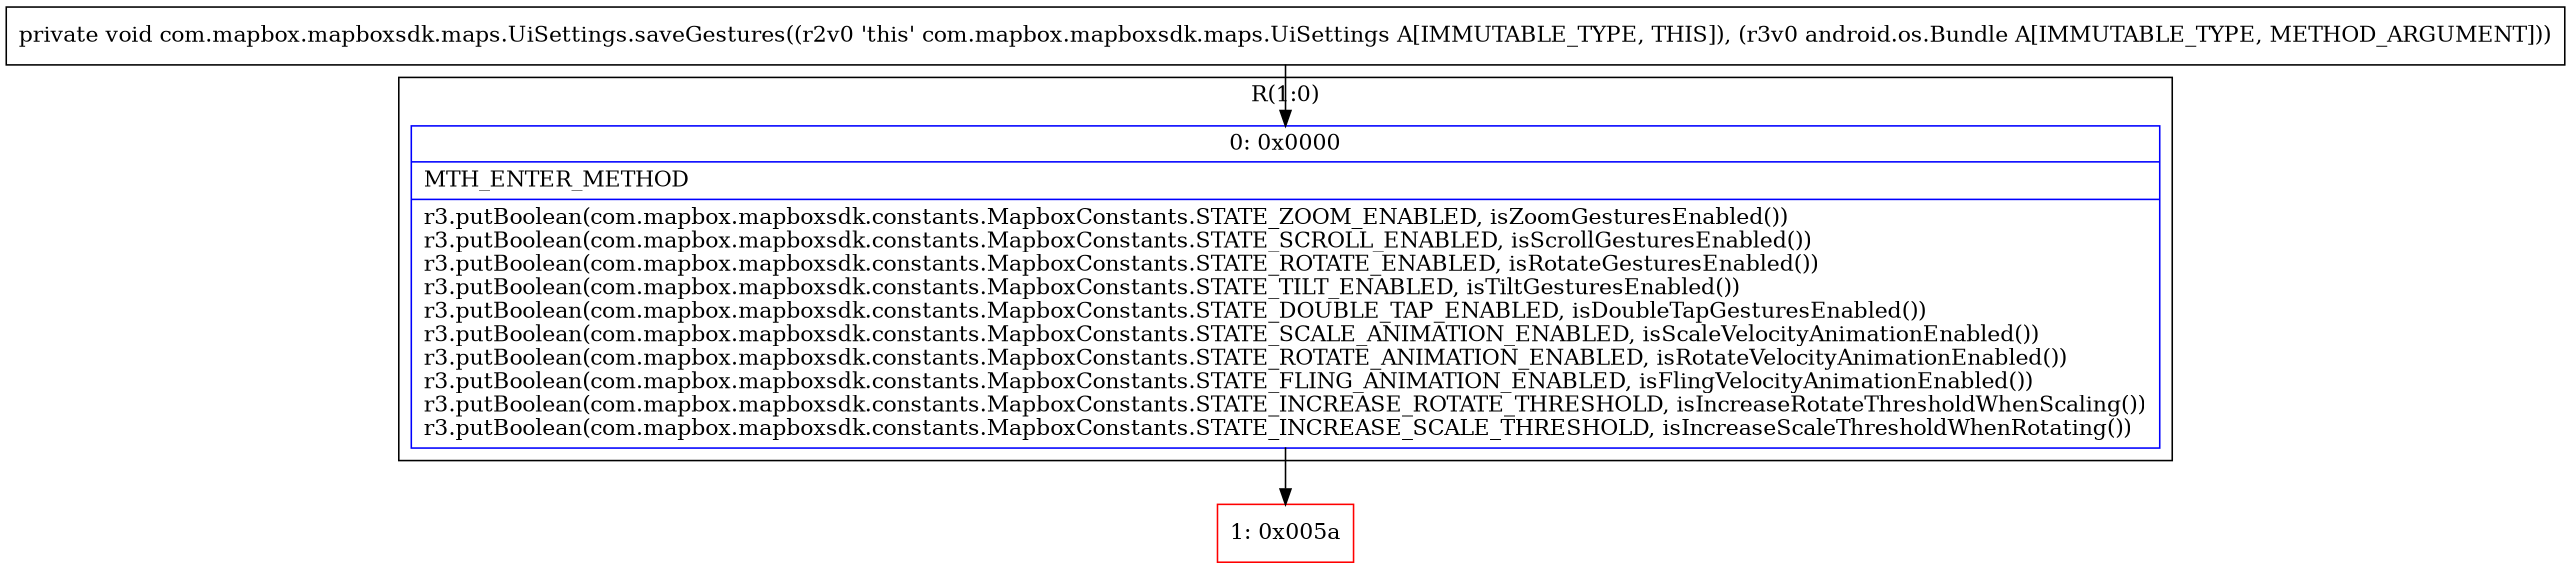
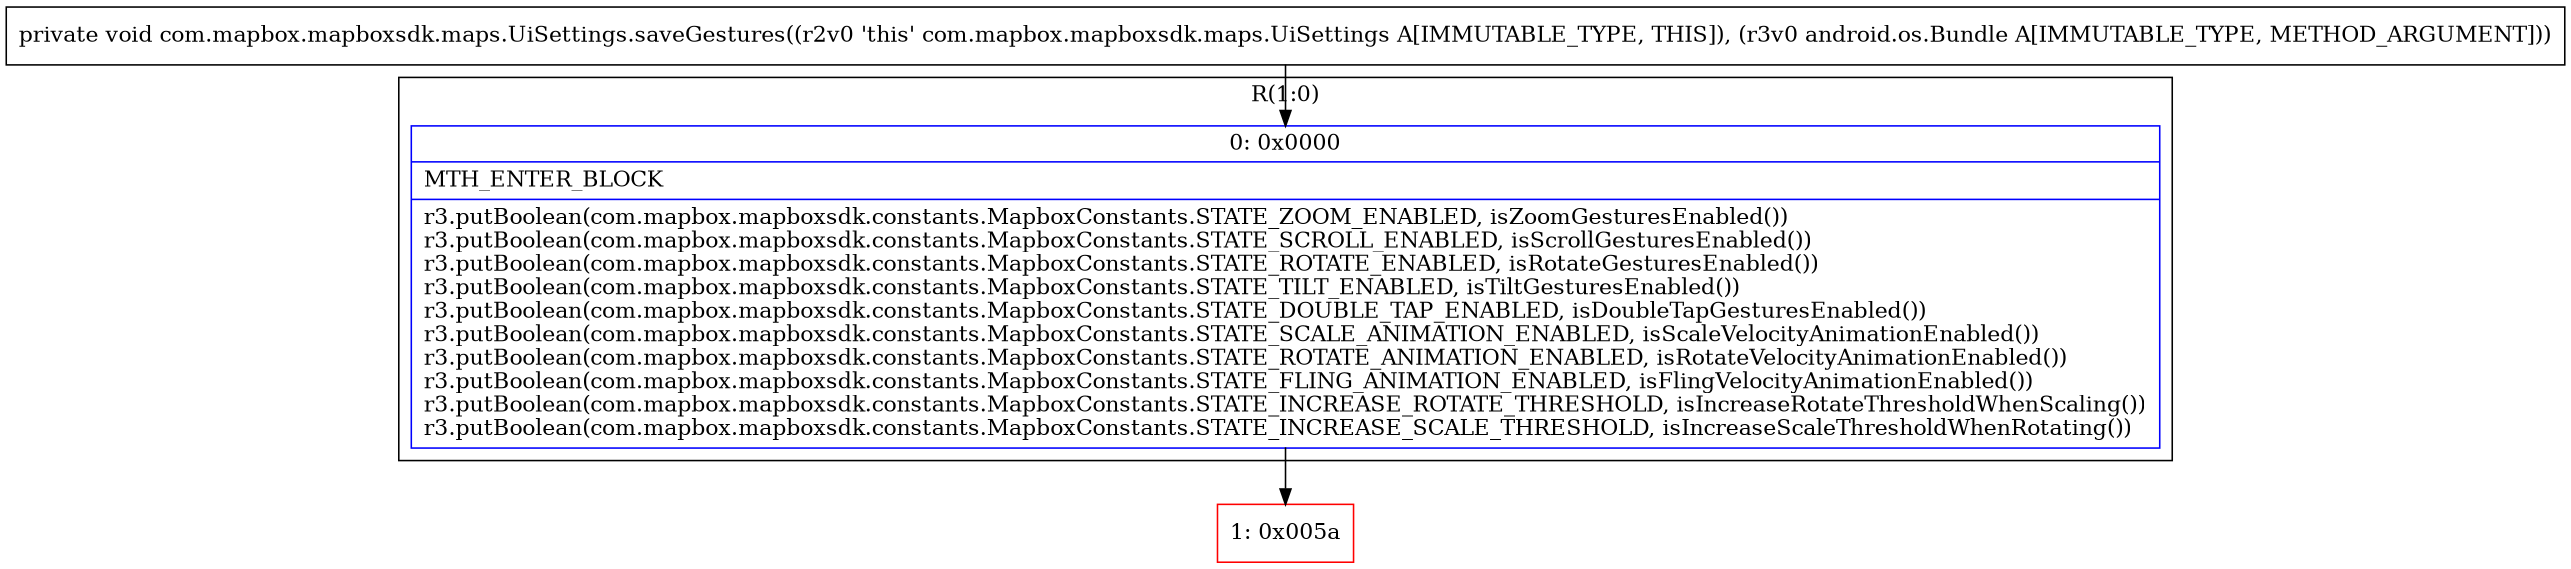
(557, 180) -> (544, 180)
